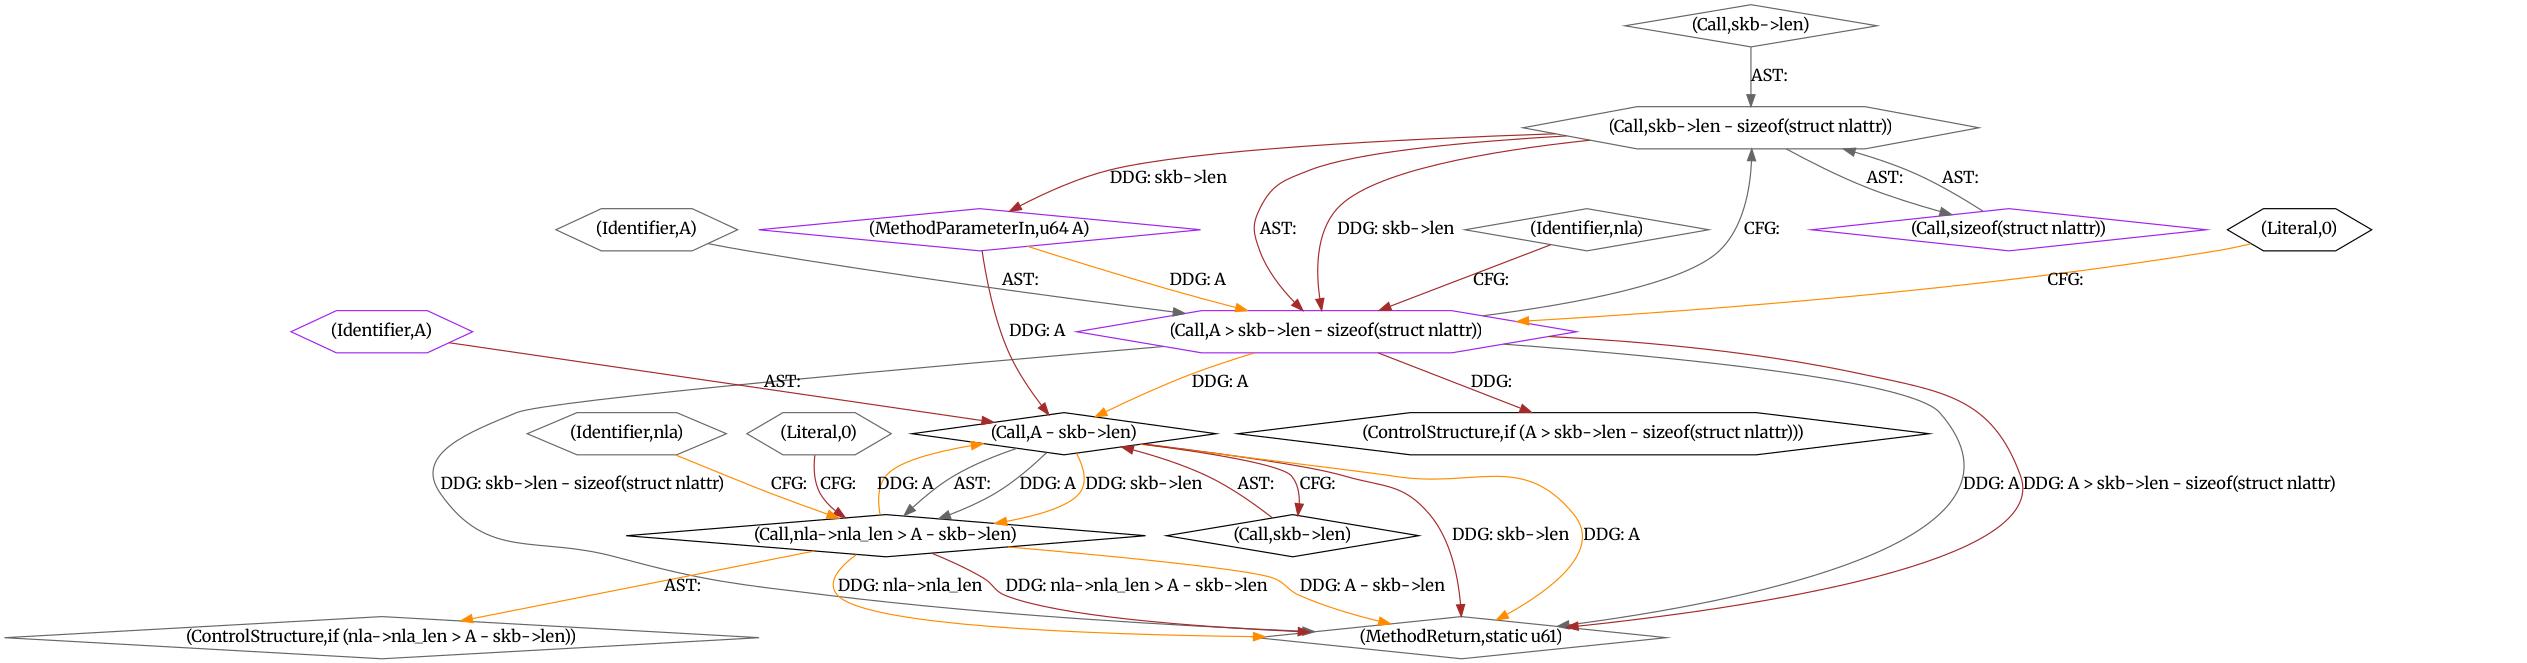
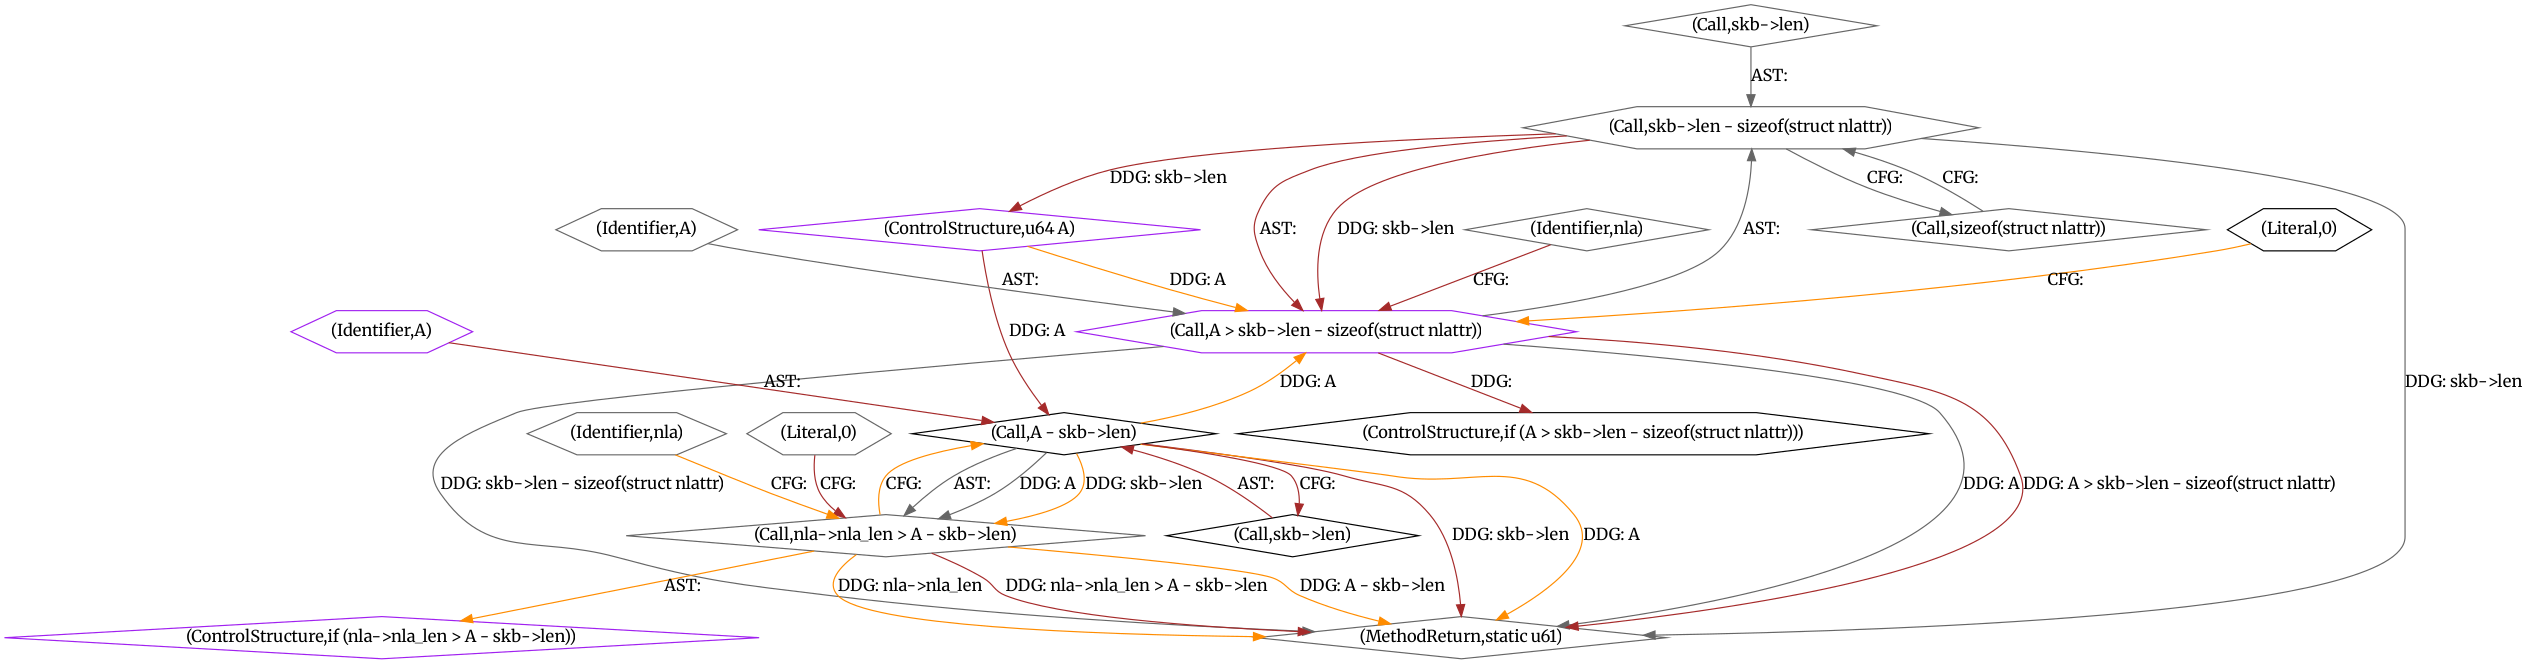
(1887, 179) -> (1887, 179)
(1963, 179) -> (1963, 179)
(980, 230) -> (980, 230)
(1764, 230) -> (1764, 230)
(2009, 230) -> (2009, 230)
(1179, 379) -> (1223, 402)
(906, 485) -> (906, 485)
none -> (2405, 517)
(886, 536) -> (886, 536)
(382, 638) -> (382, 638)
